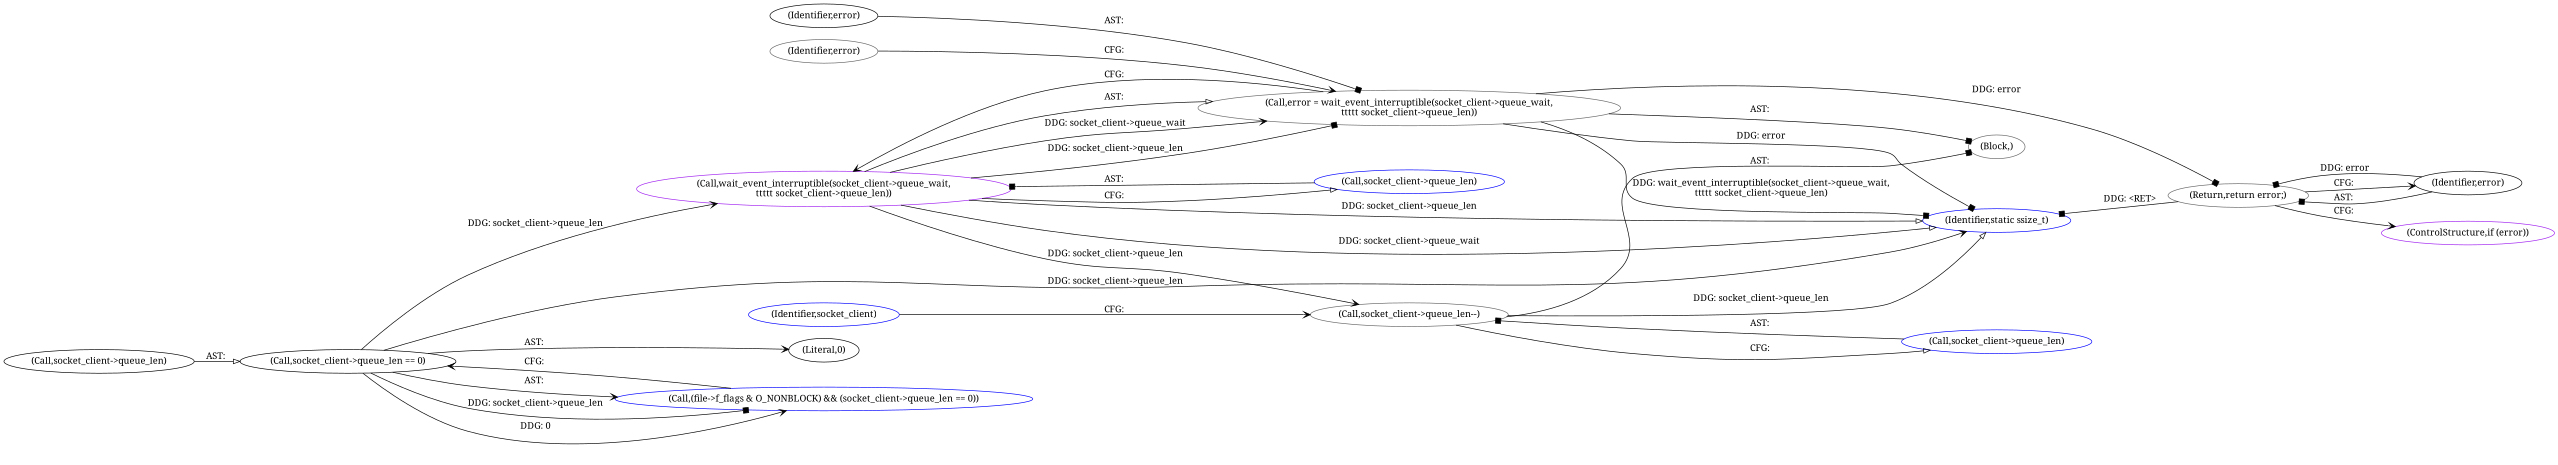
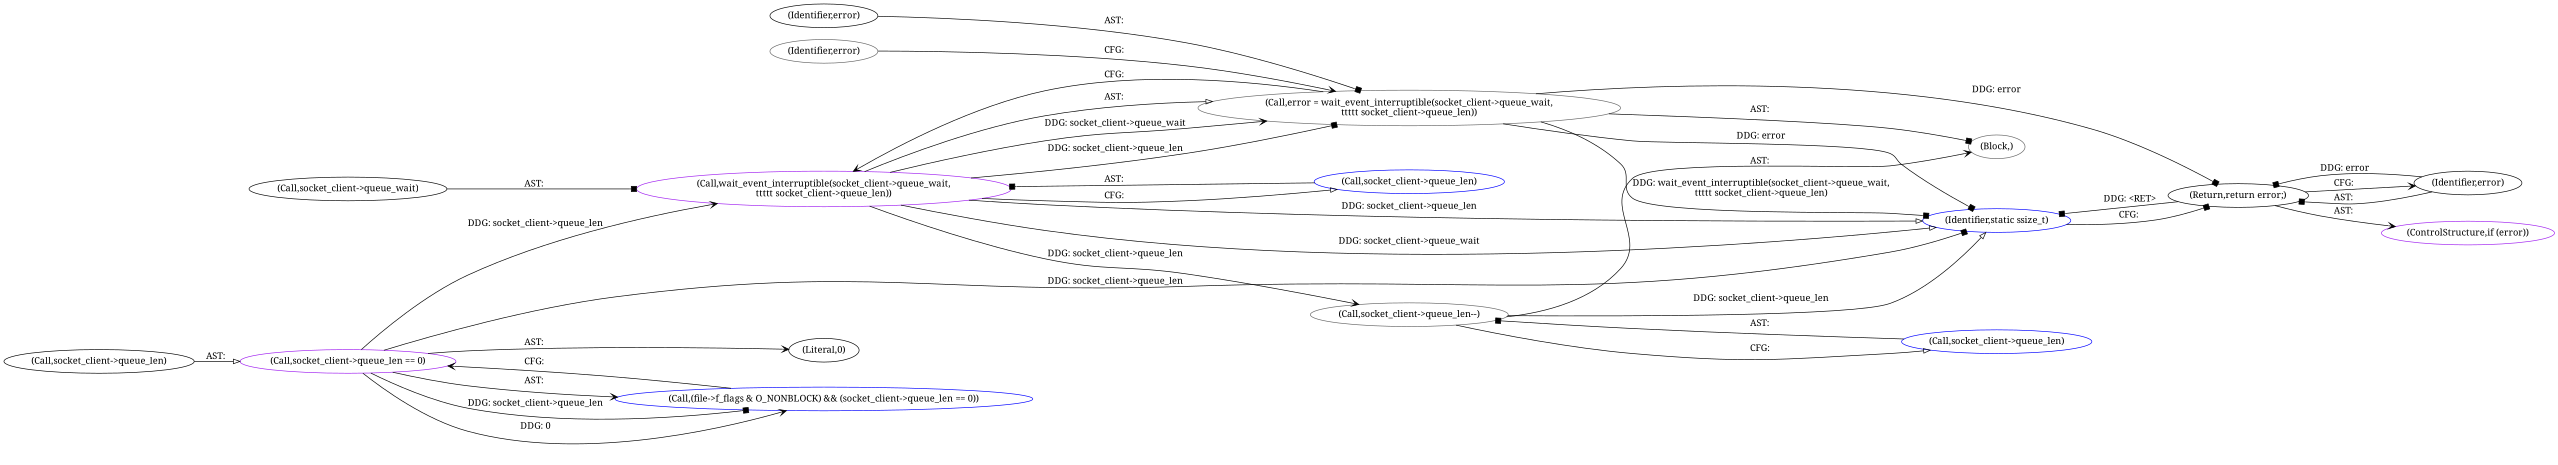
(1687, 168) -> (1687, 168)
none -> (348, 189)
(2238, 196) -> (2238, 196)
(2345, 211) -> (2345, 211)
none -> (2135, 222)
(1171, 287) -> (1171, 287)
(824, 315) -> none
(348, 361) -> (348, 361)
